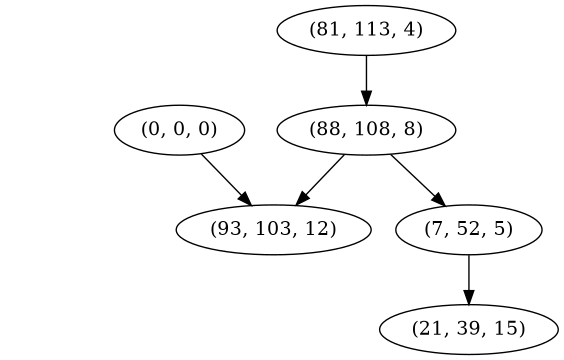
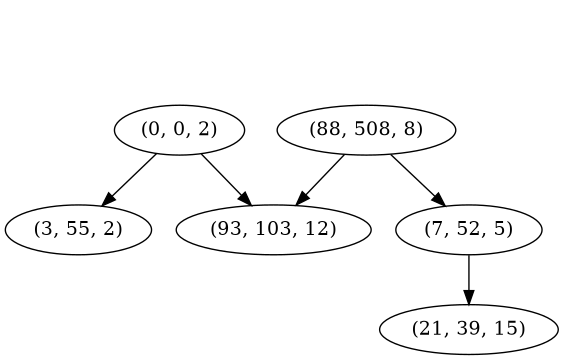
(366, 30) -> none
(180, 130) -> (180, 130)
(366, 130) -> (366, 130)
none -> (78, 230)
